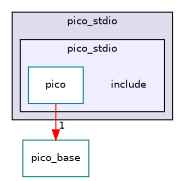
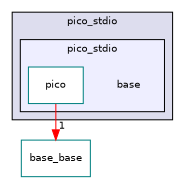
(129, 85) -> (129, 85)
(56, 158) -> (56, 158)
